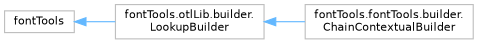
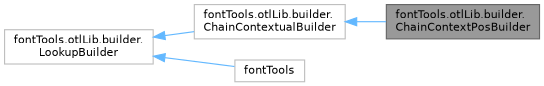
(101, 22) -> (200, 62)
(389, 22) -> (270, 22)
none -> (463, 22)
